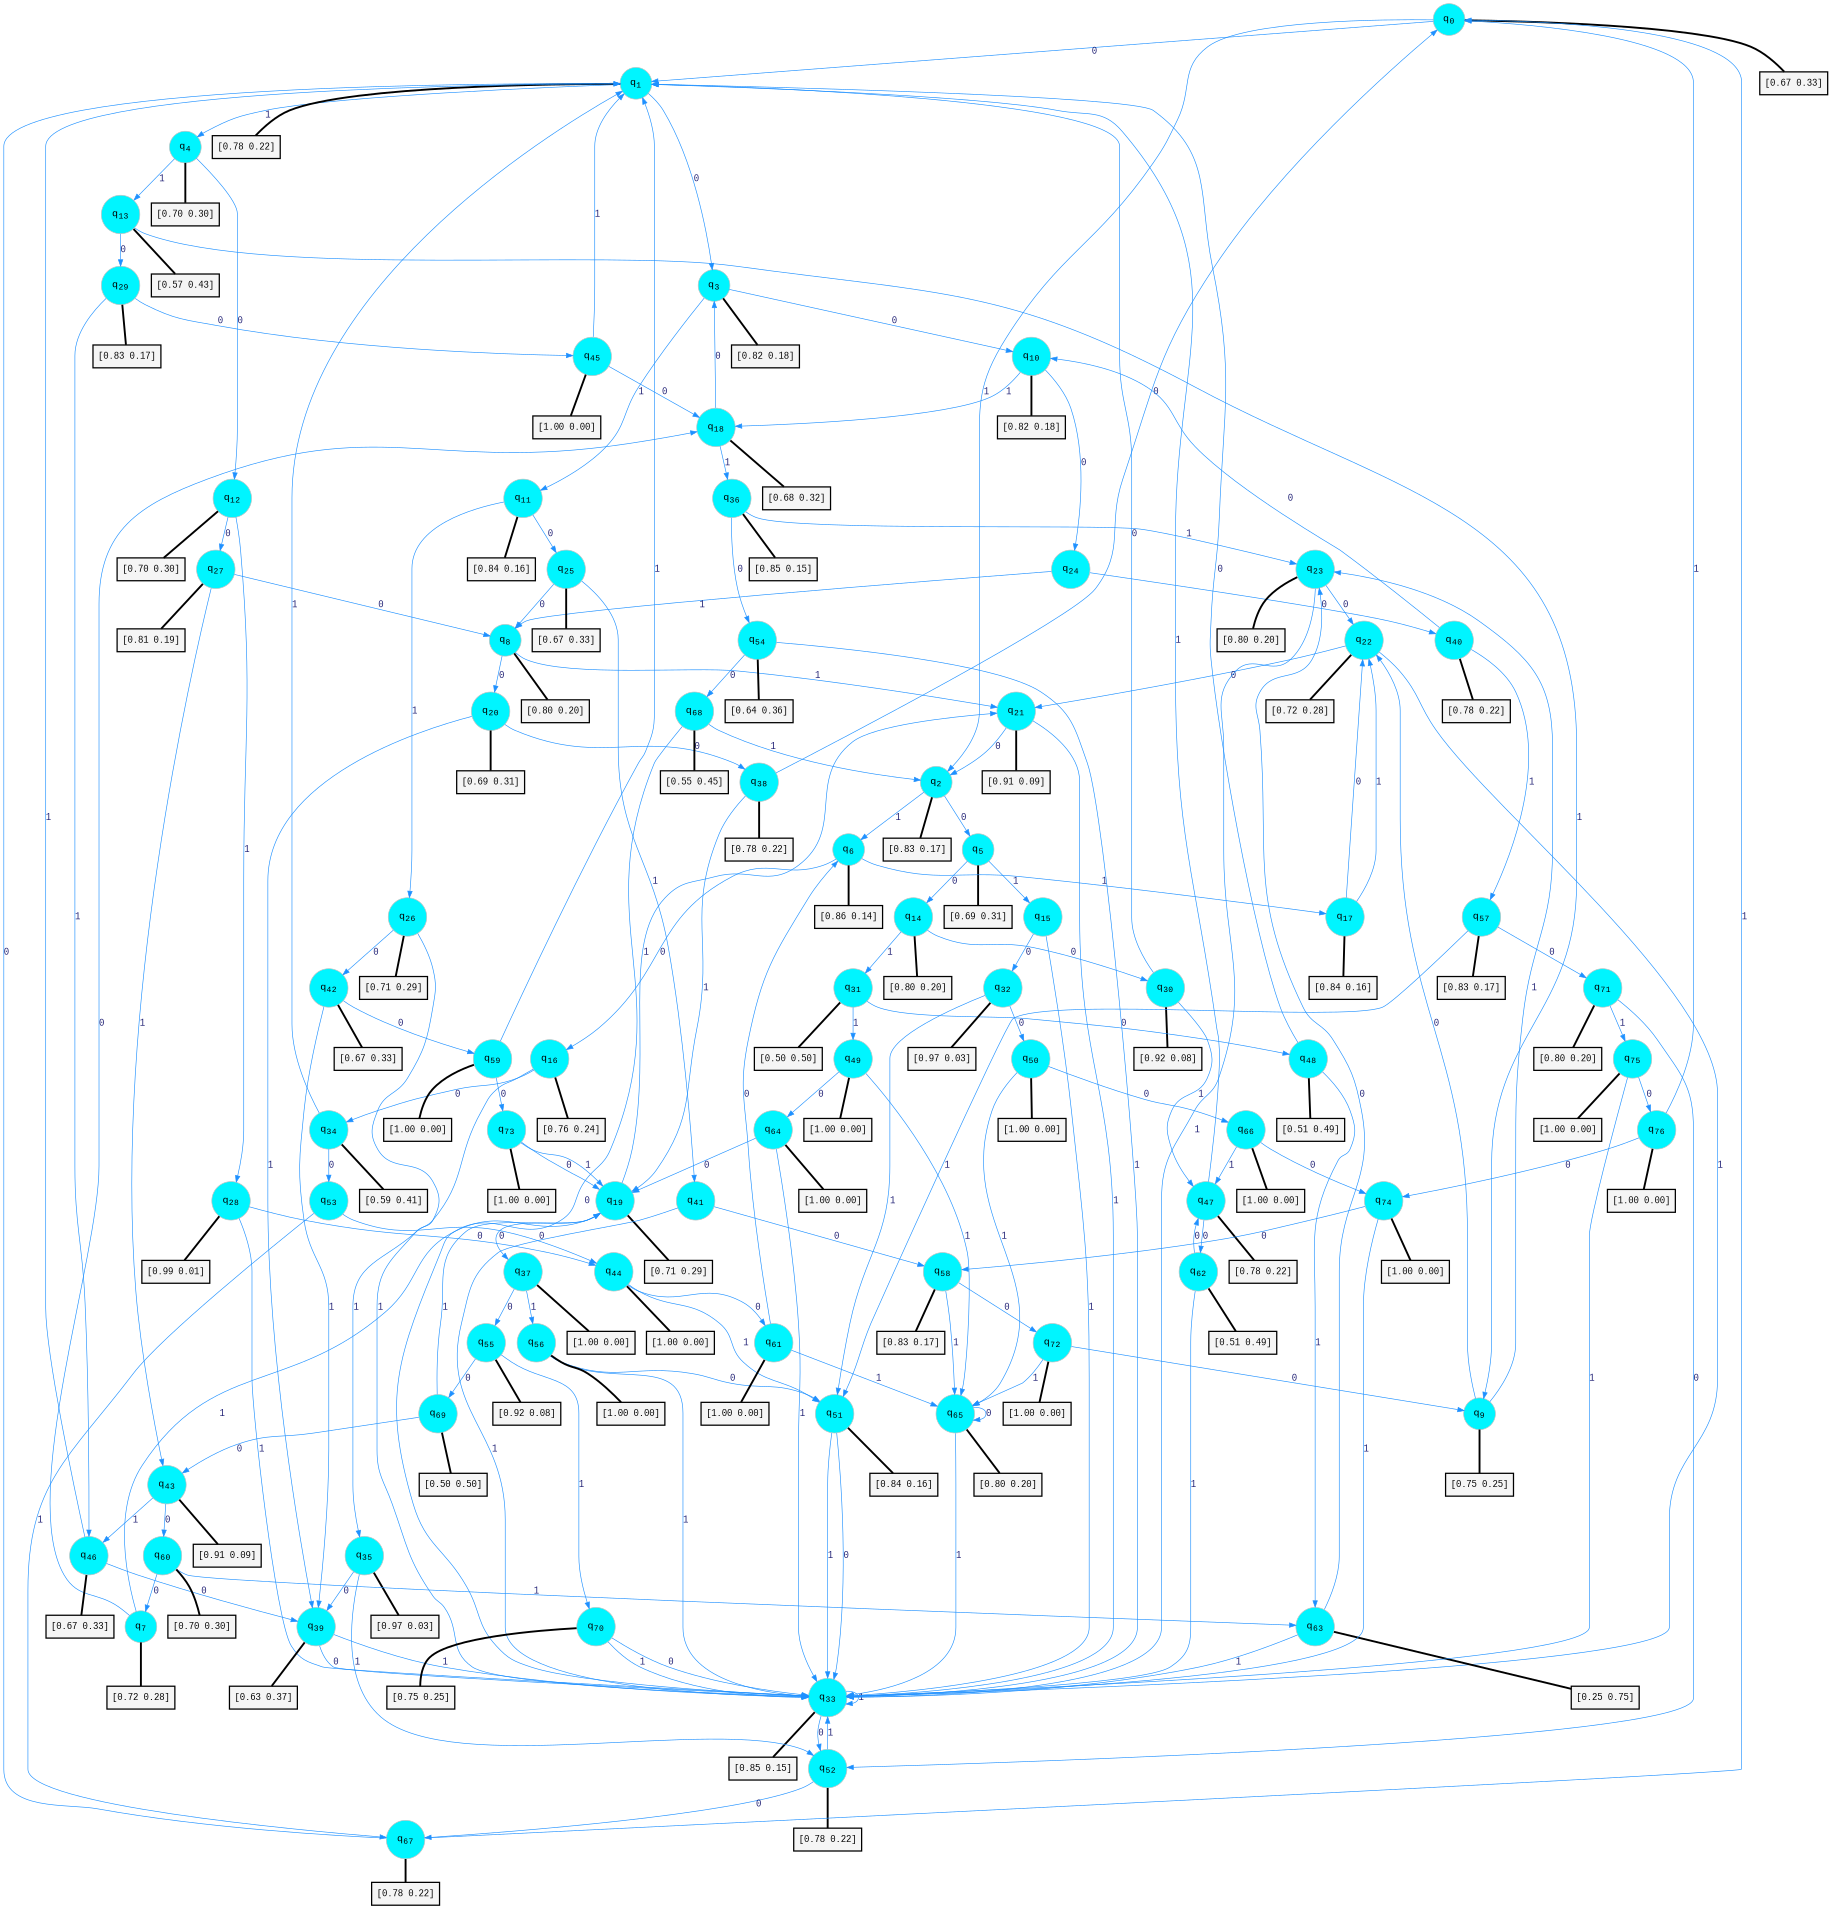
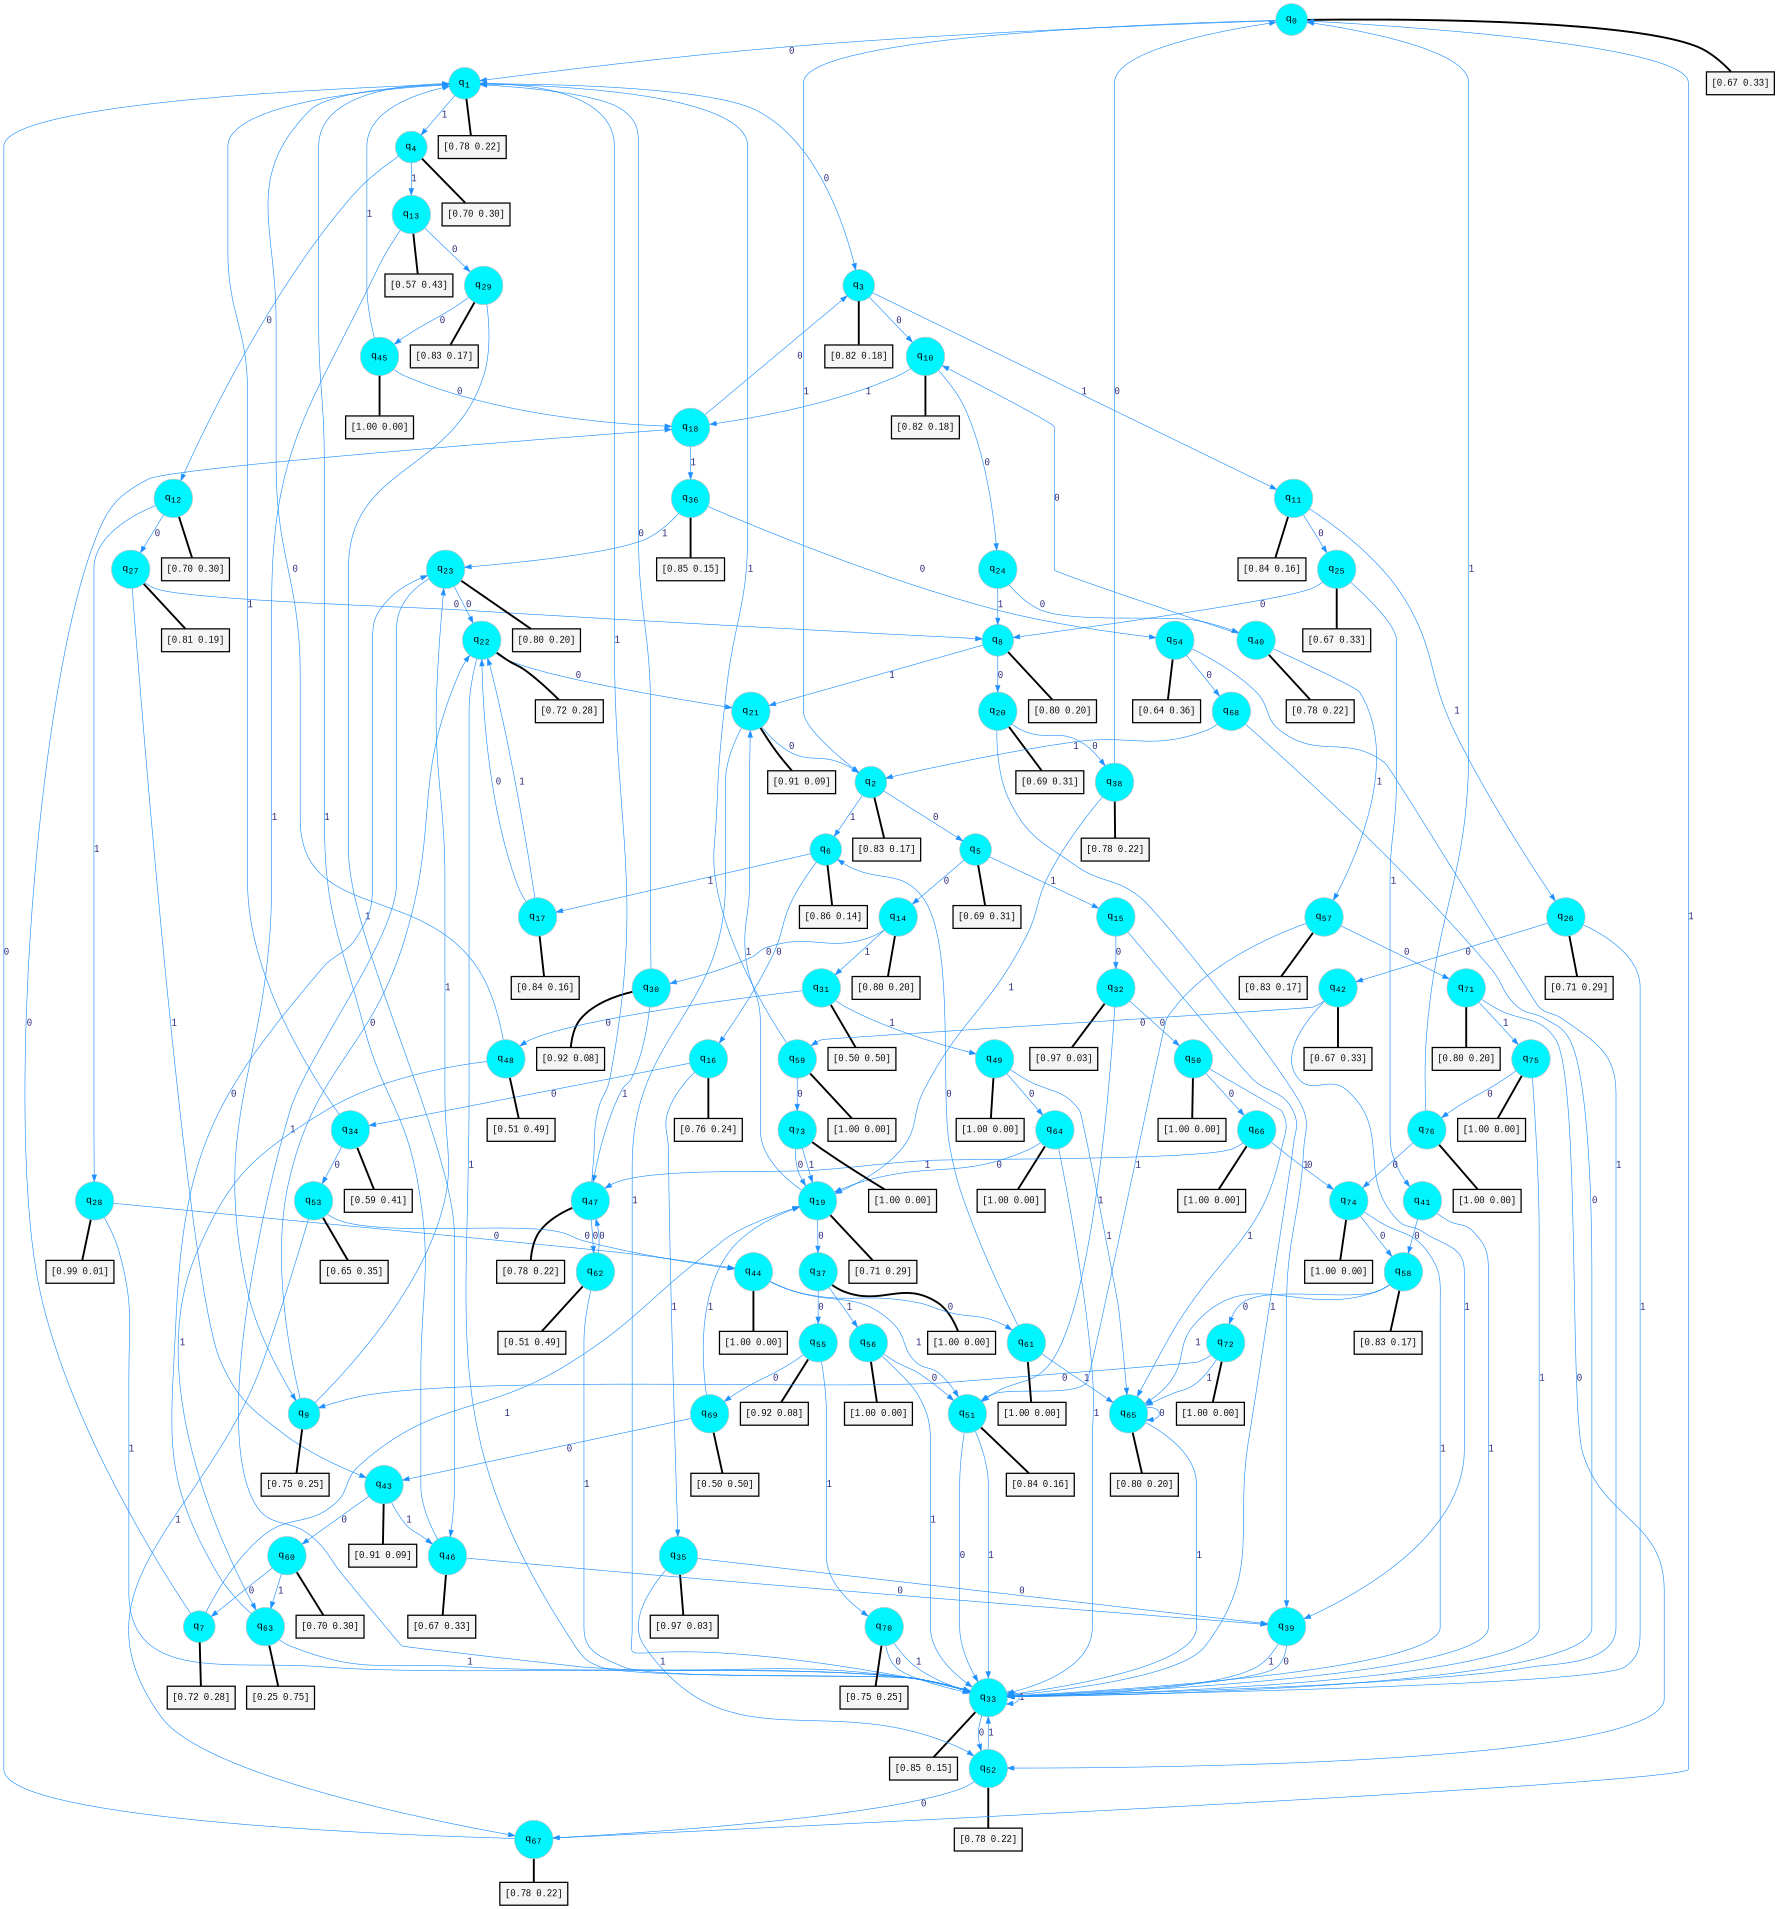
(797, 498) -> none
(694, 782) -> none
none -> (354, 1272)
(263, 1698) -> none
